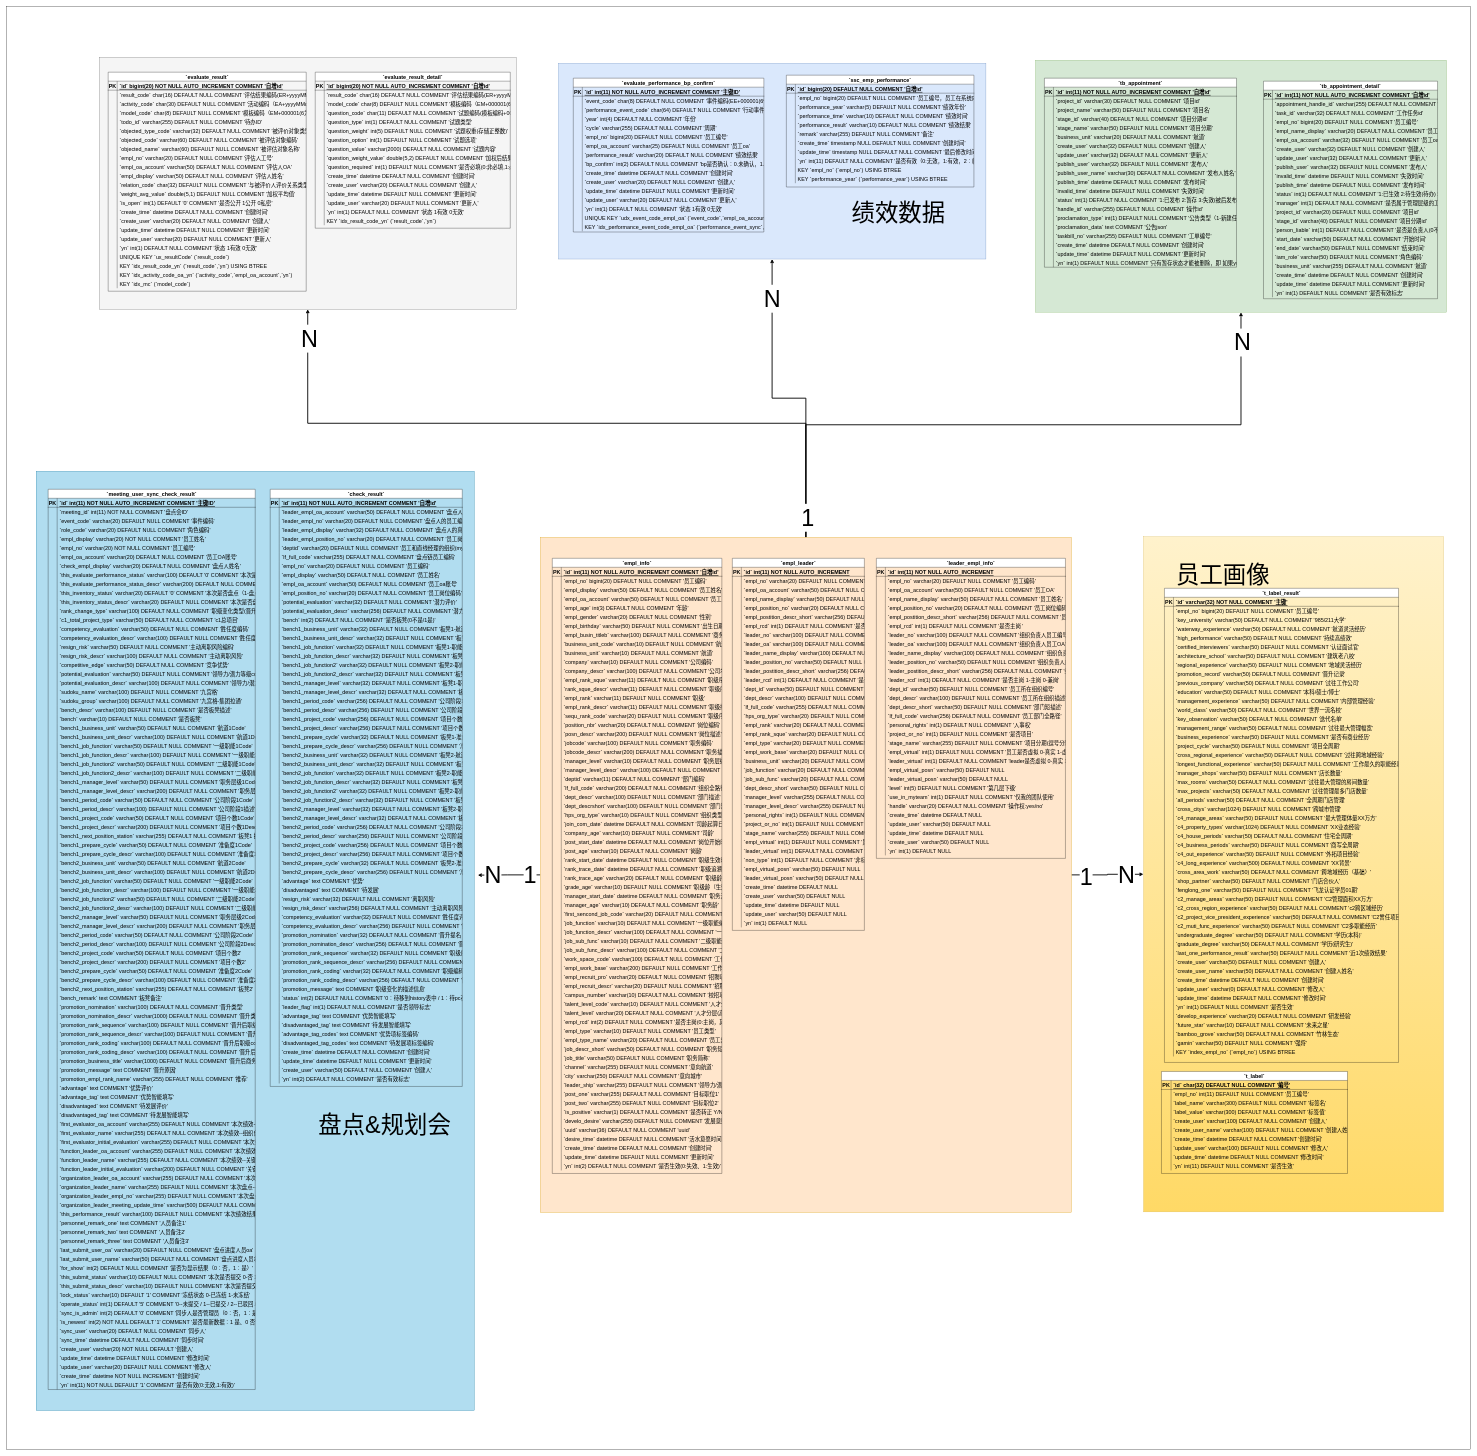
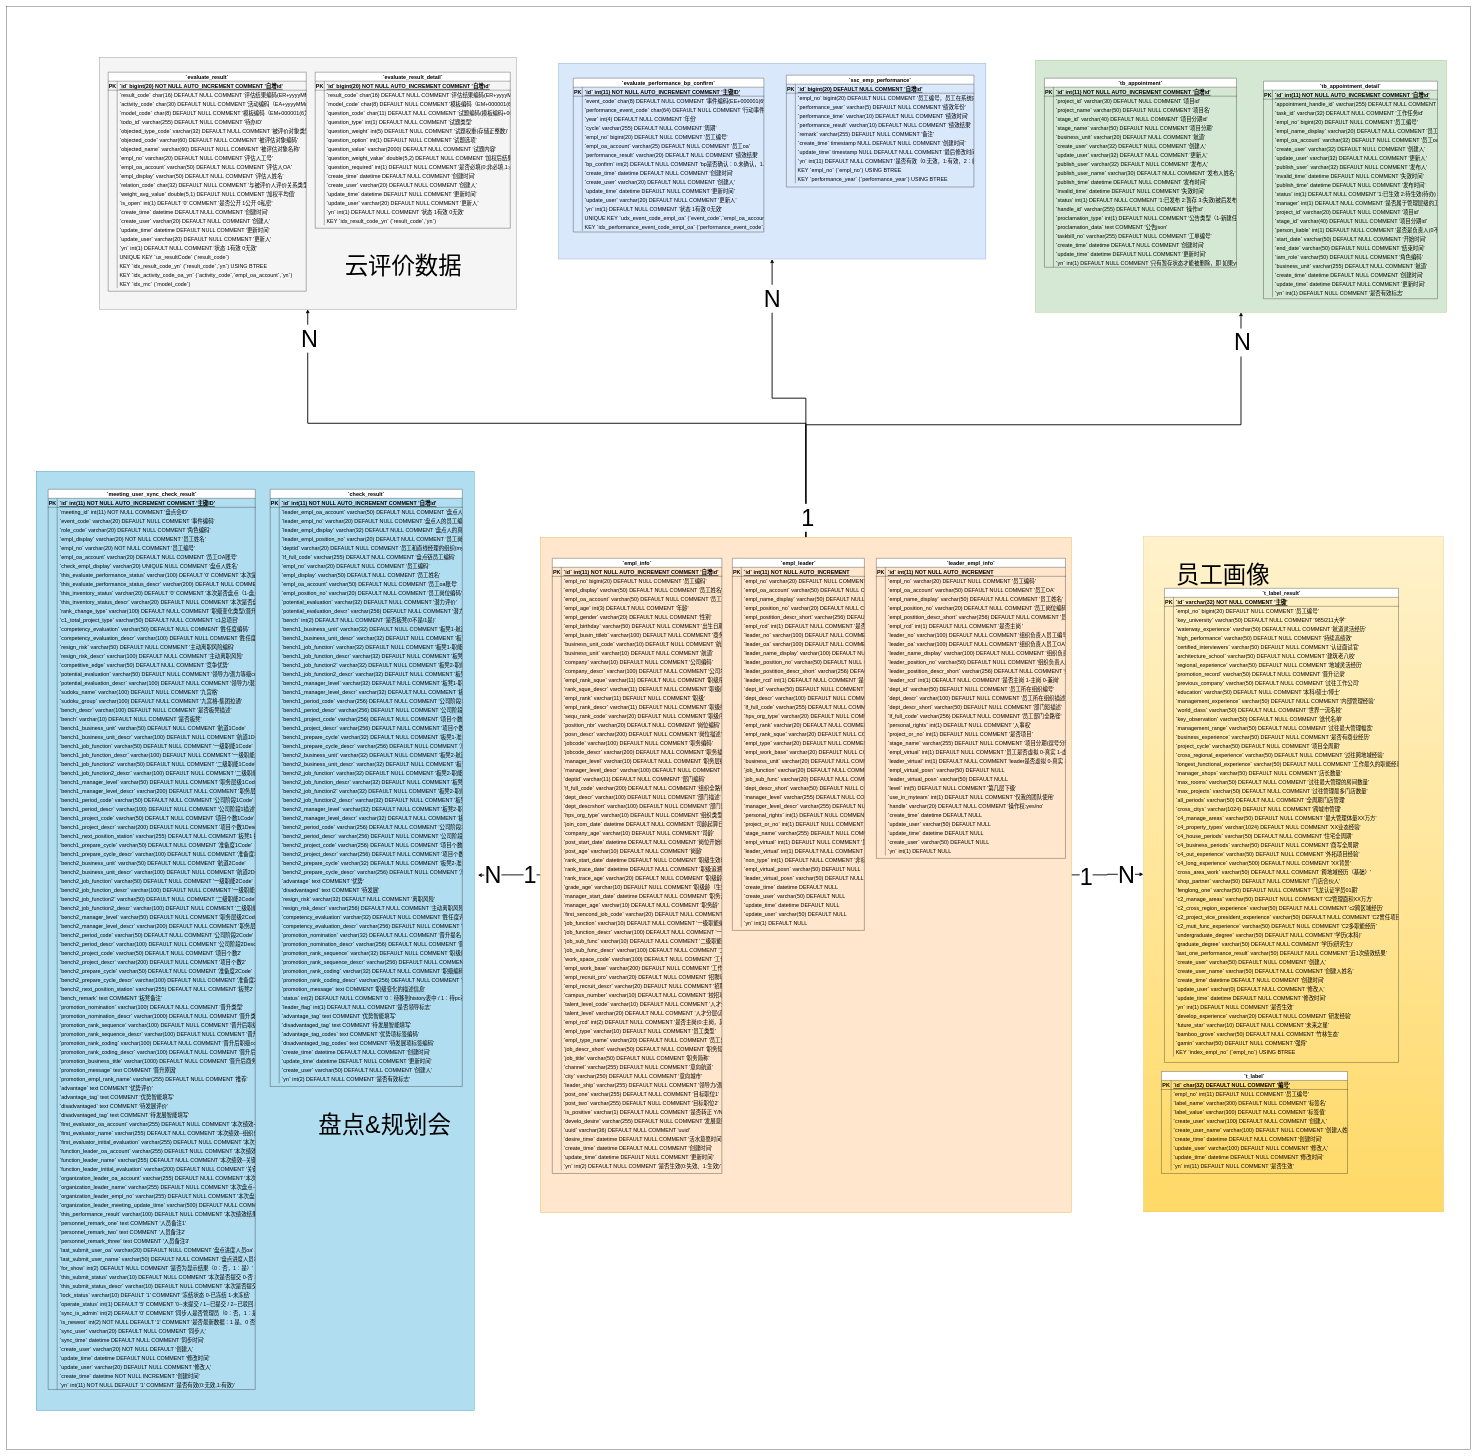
(898, 212) -> none
(725, 227) -> (725, 227)
none -> (403, 266)
(151, 566) -> (149, 566)
